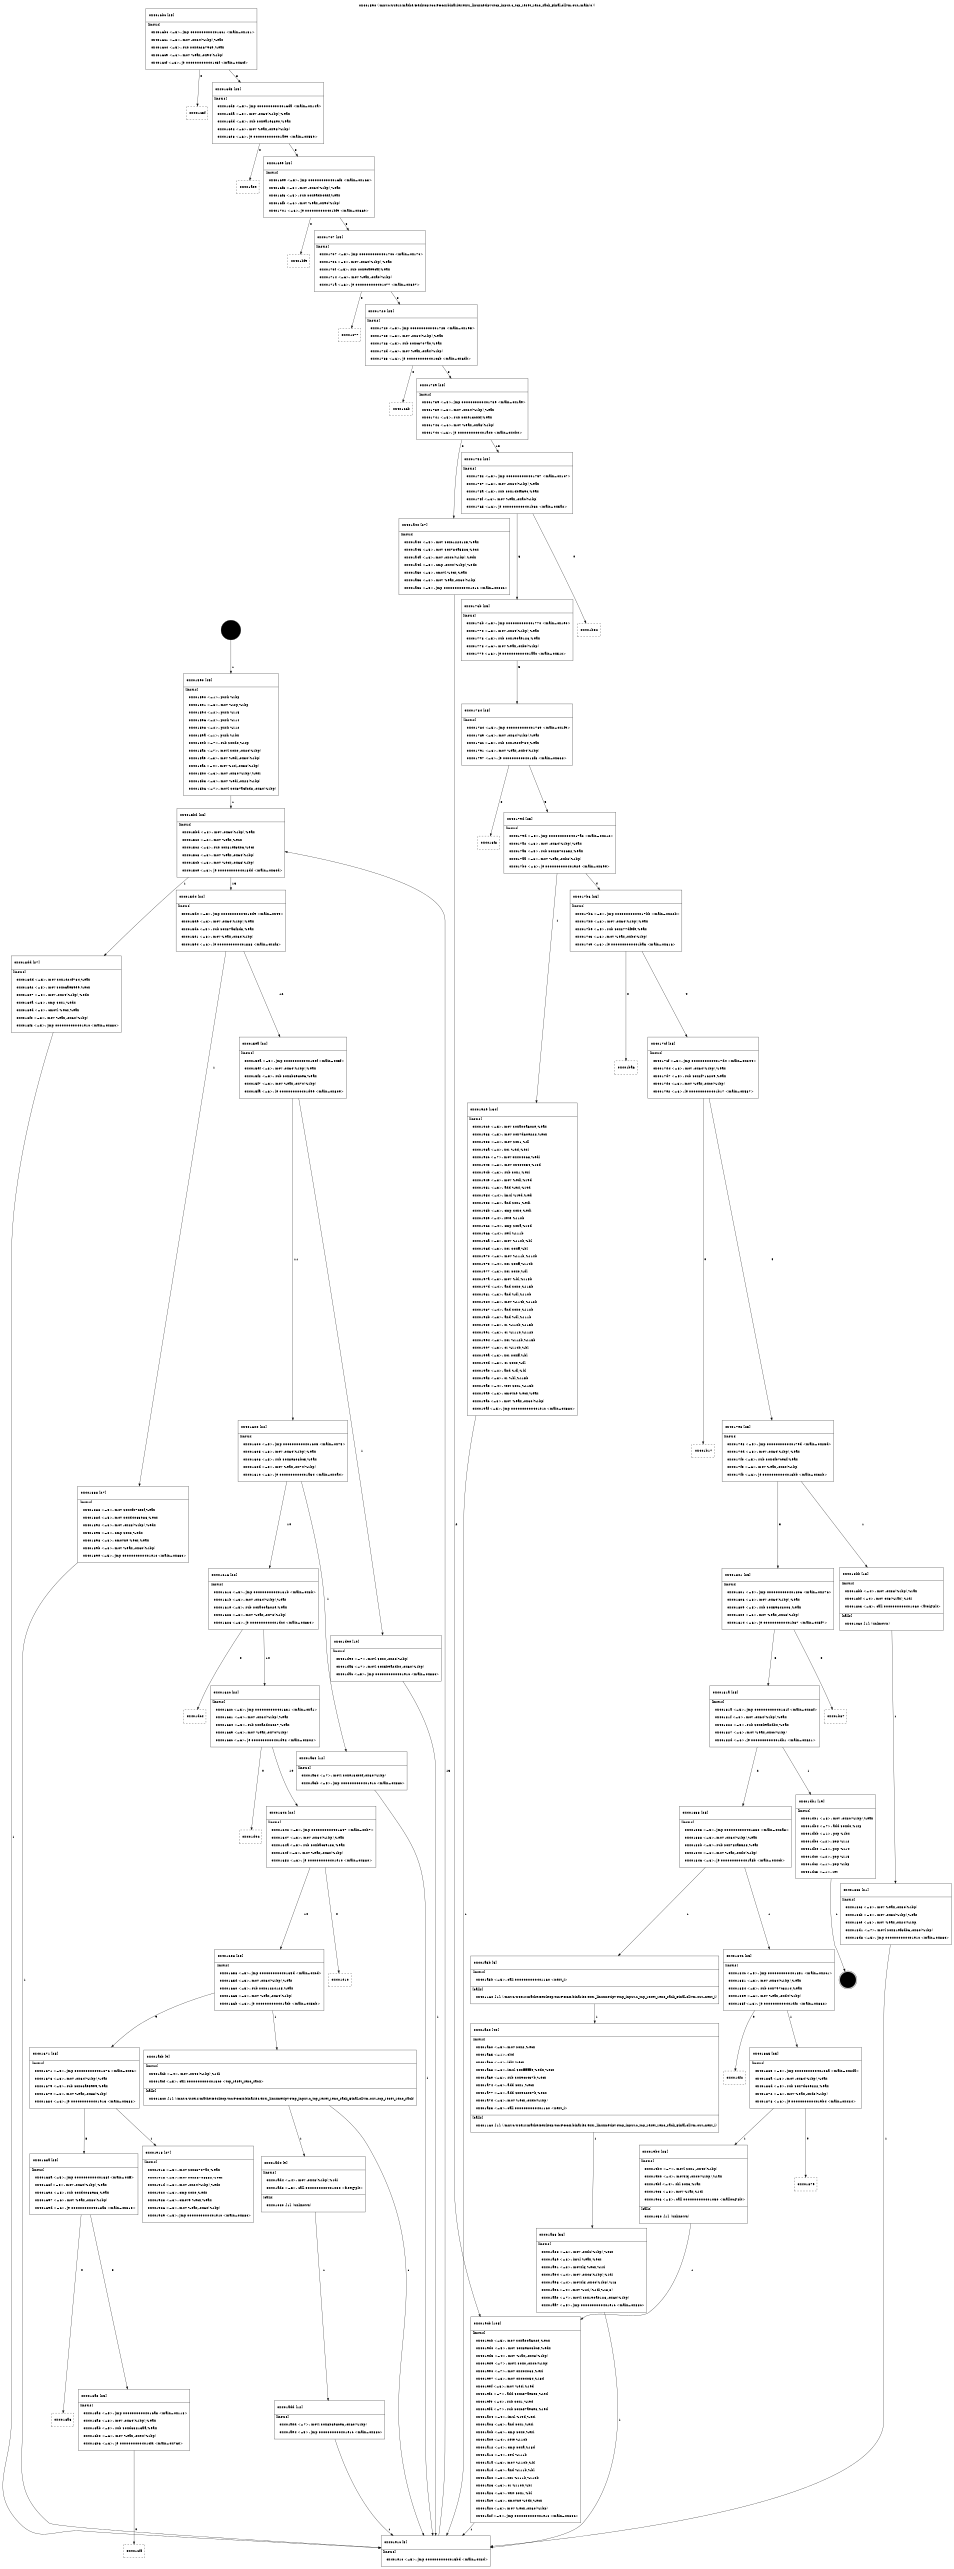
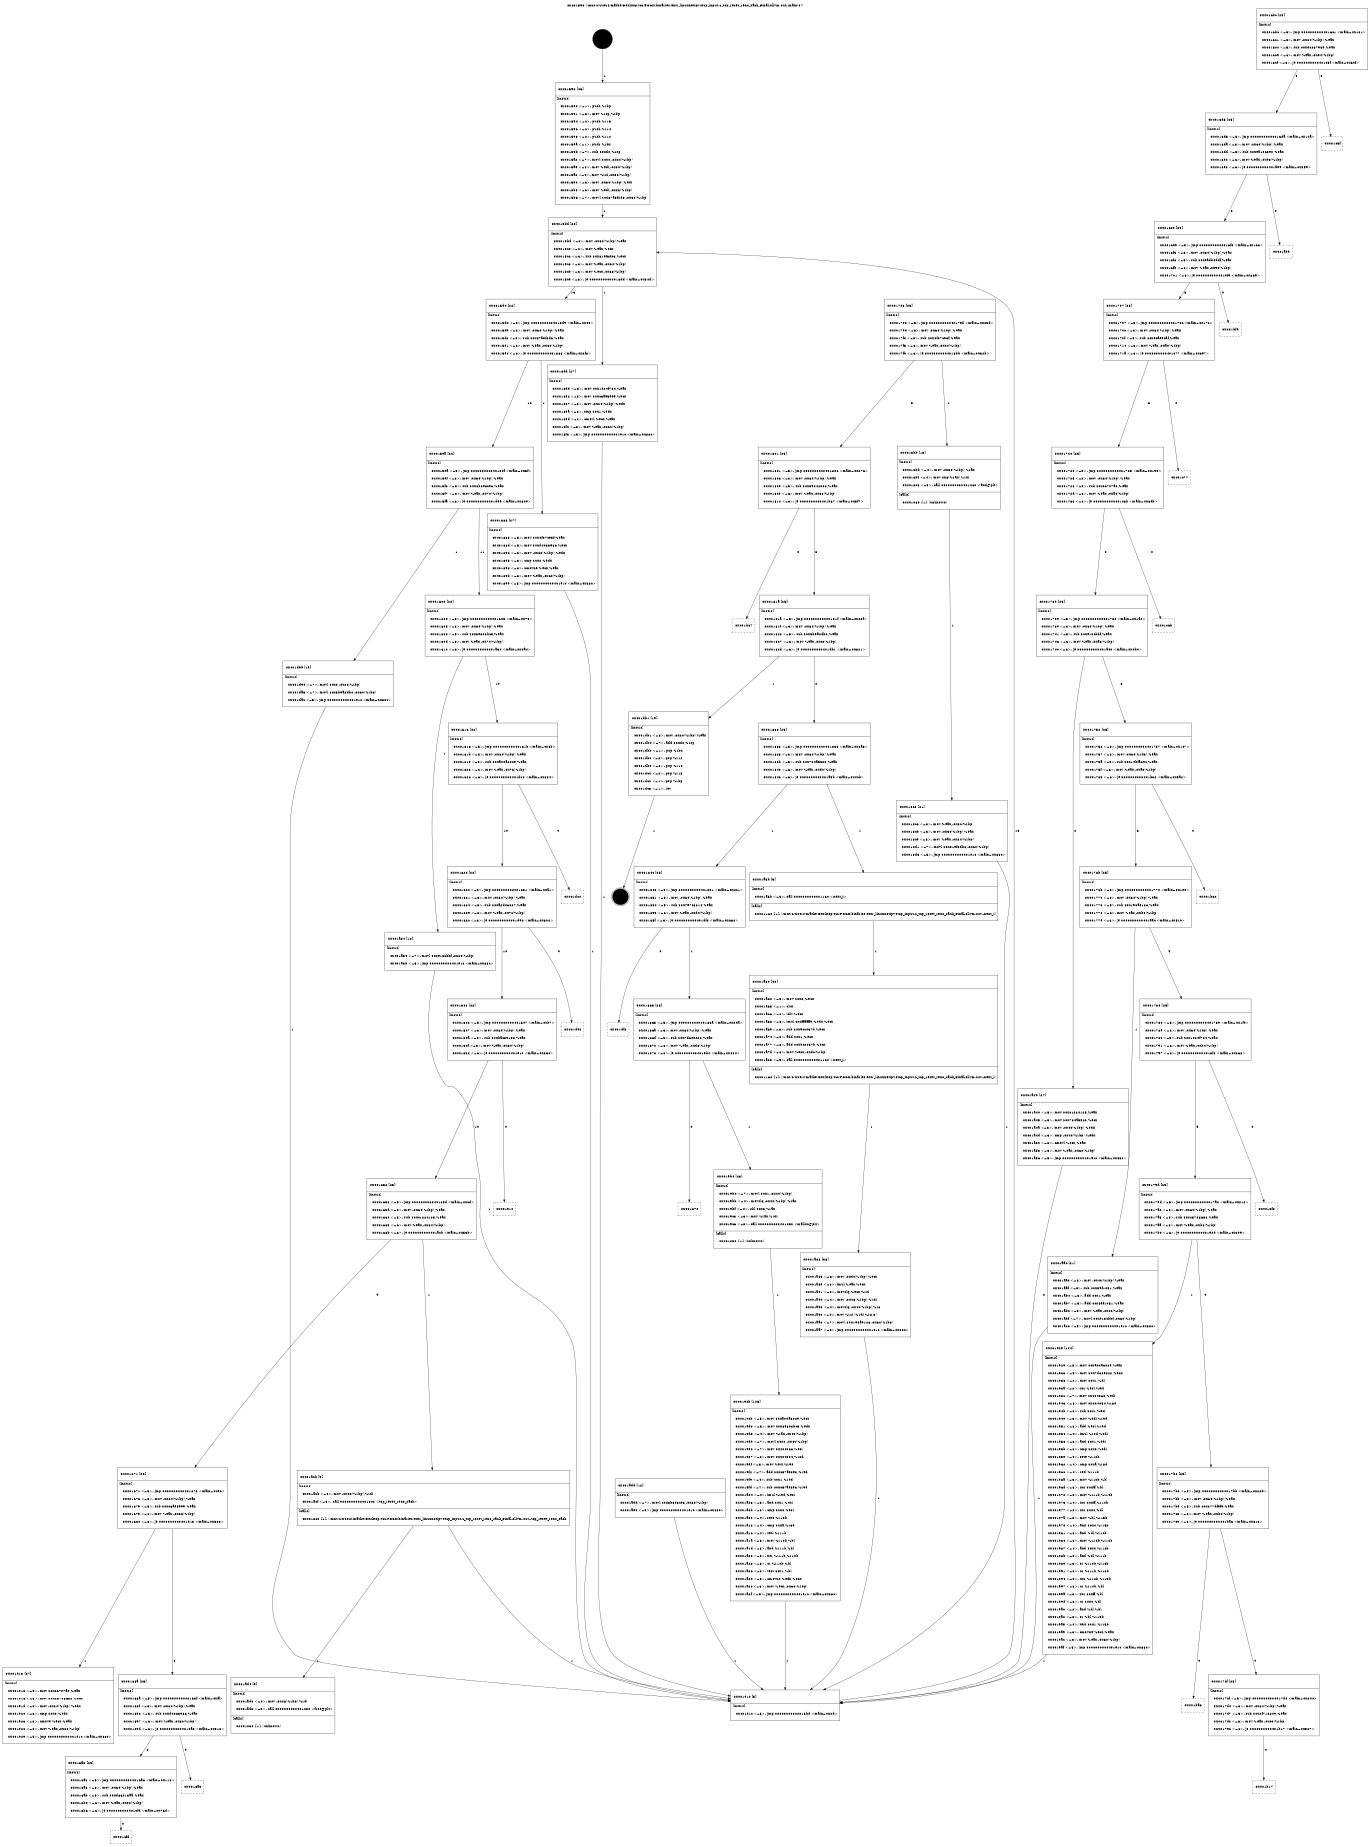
(498, 446) -> (1121, 684)
(740, 1258) -> none
none -> (1103, 1295)
(454, 1456) -> (1028, 1504)
(322, 2305) -> none
